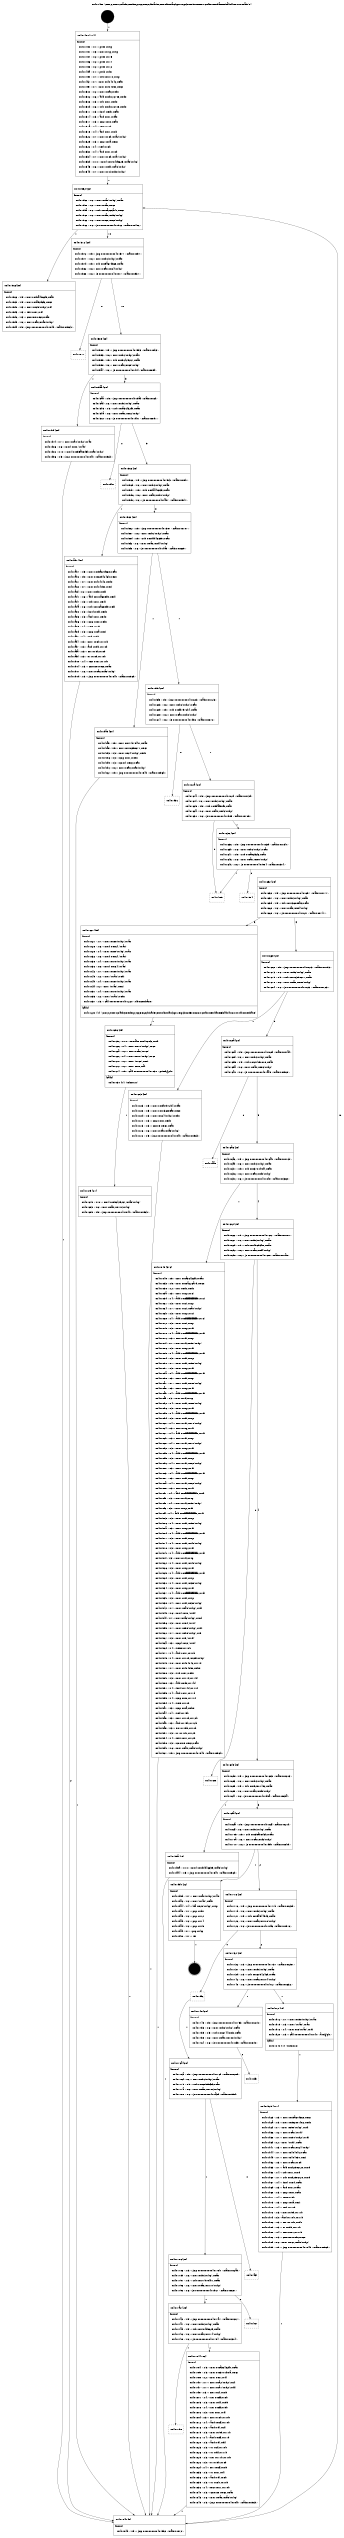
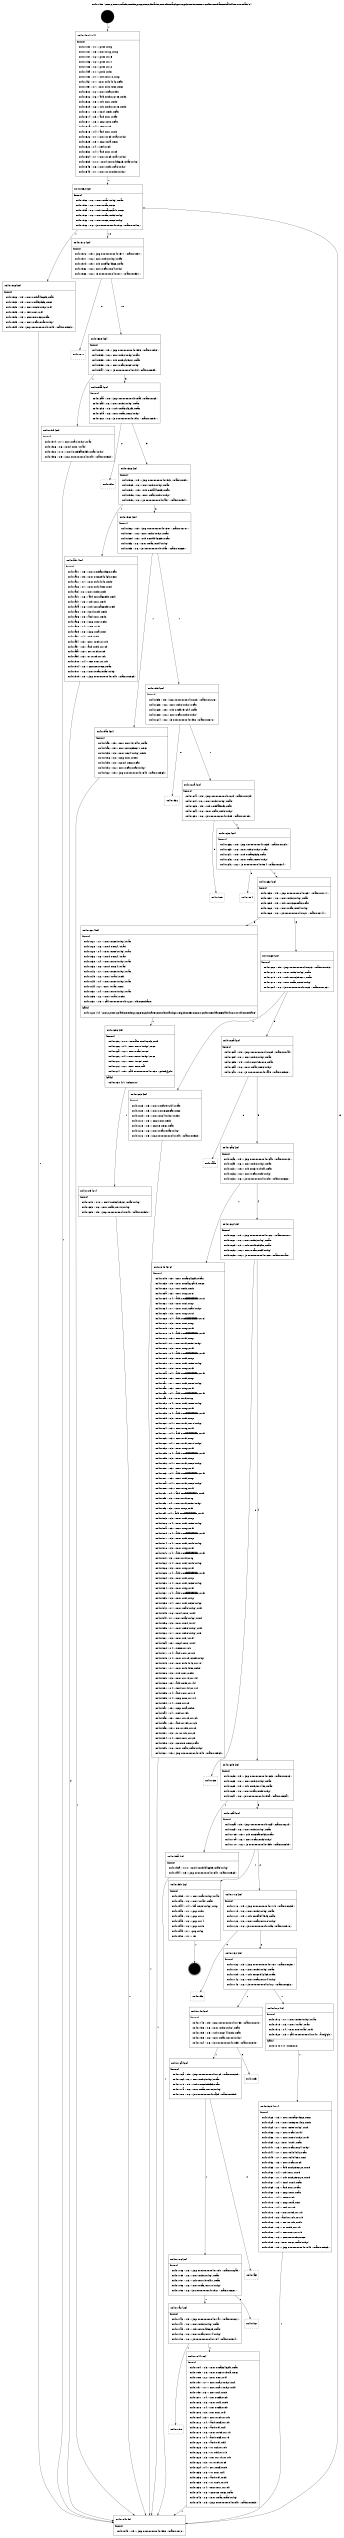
(230, 880) -> (273, 873)
none -> (39, 1449)
(179, 2027) -> (216, 2052)
